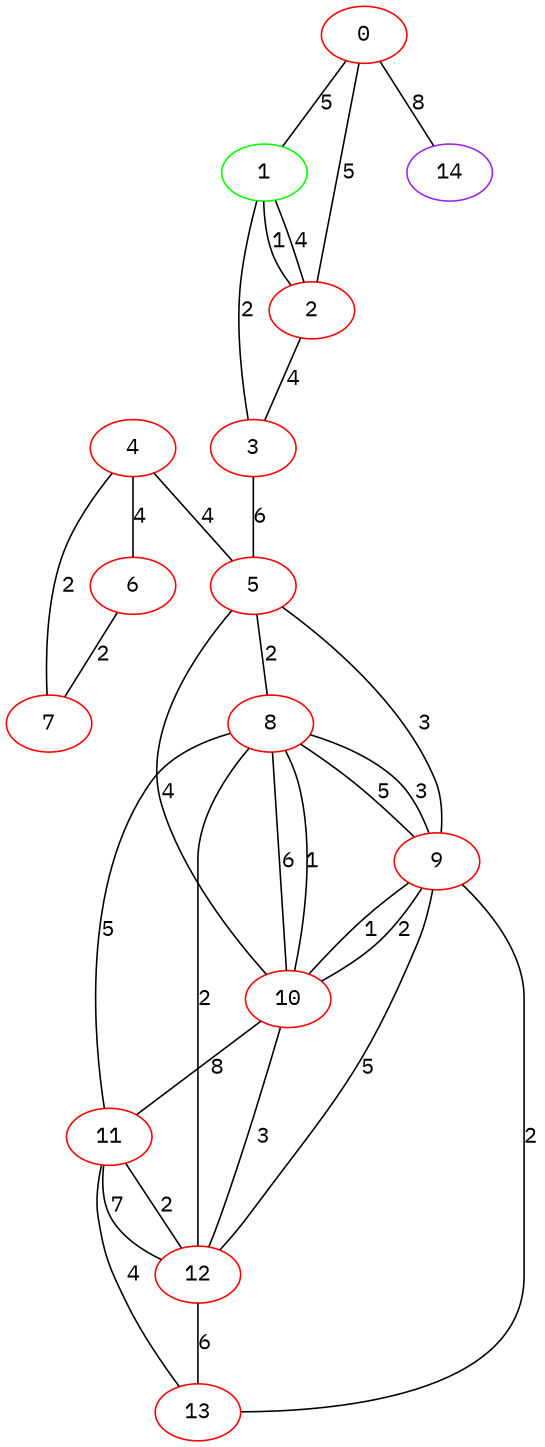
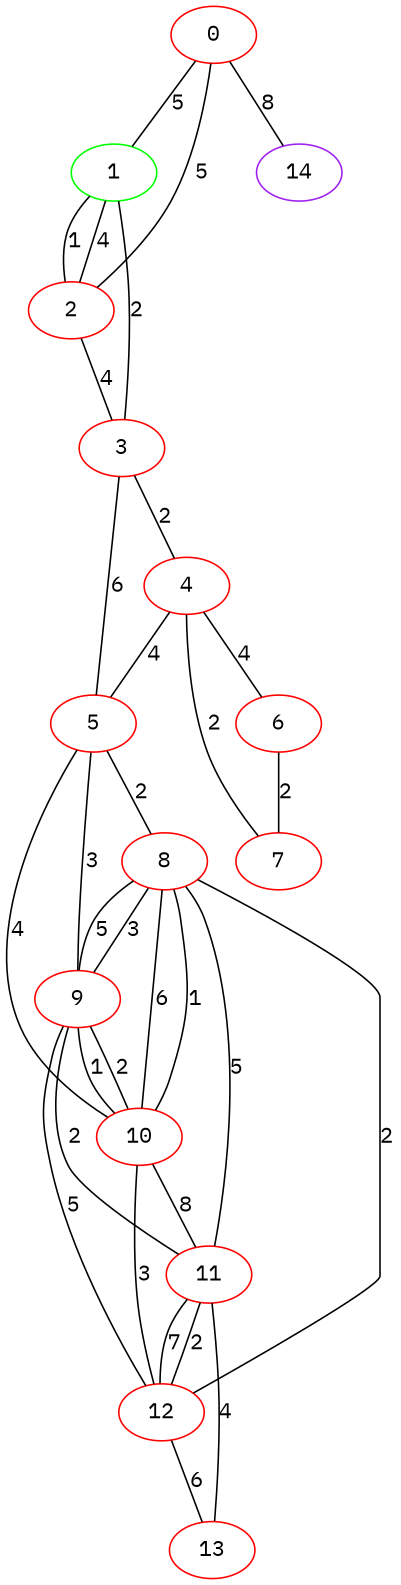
none -> (154, 517)
(524, 1243) -> (69, 1166)
